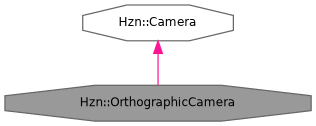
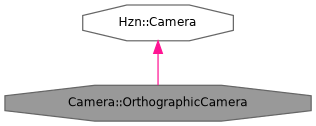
(158, 103) -> (158, 103)
